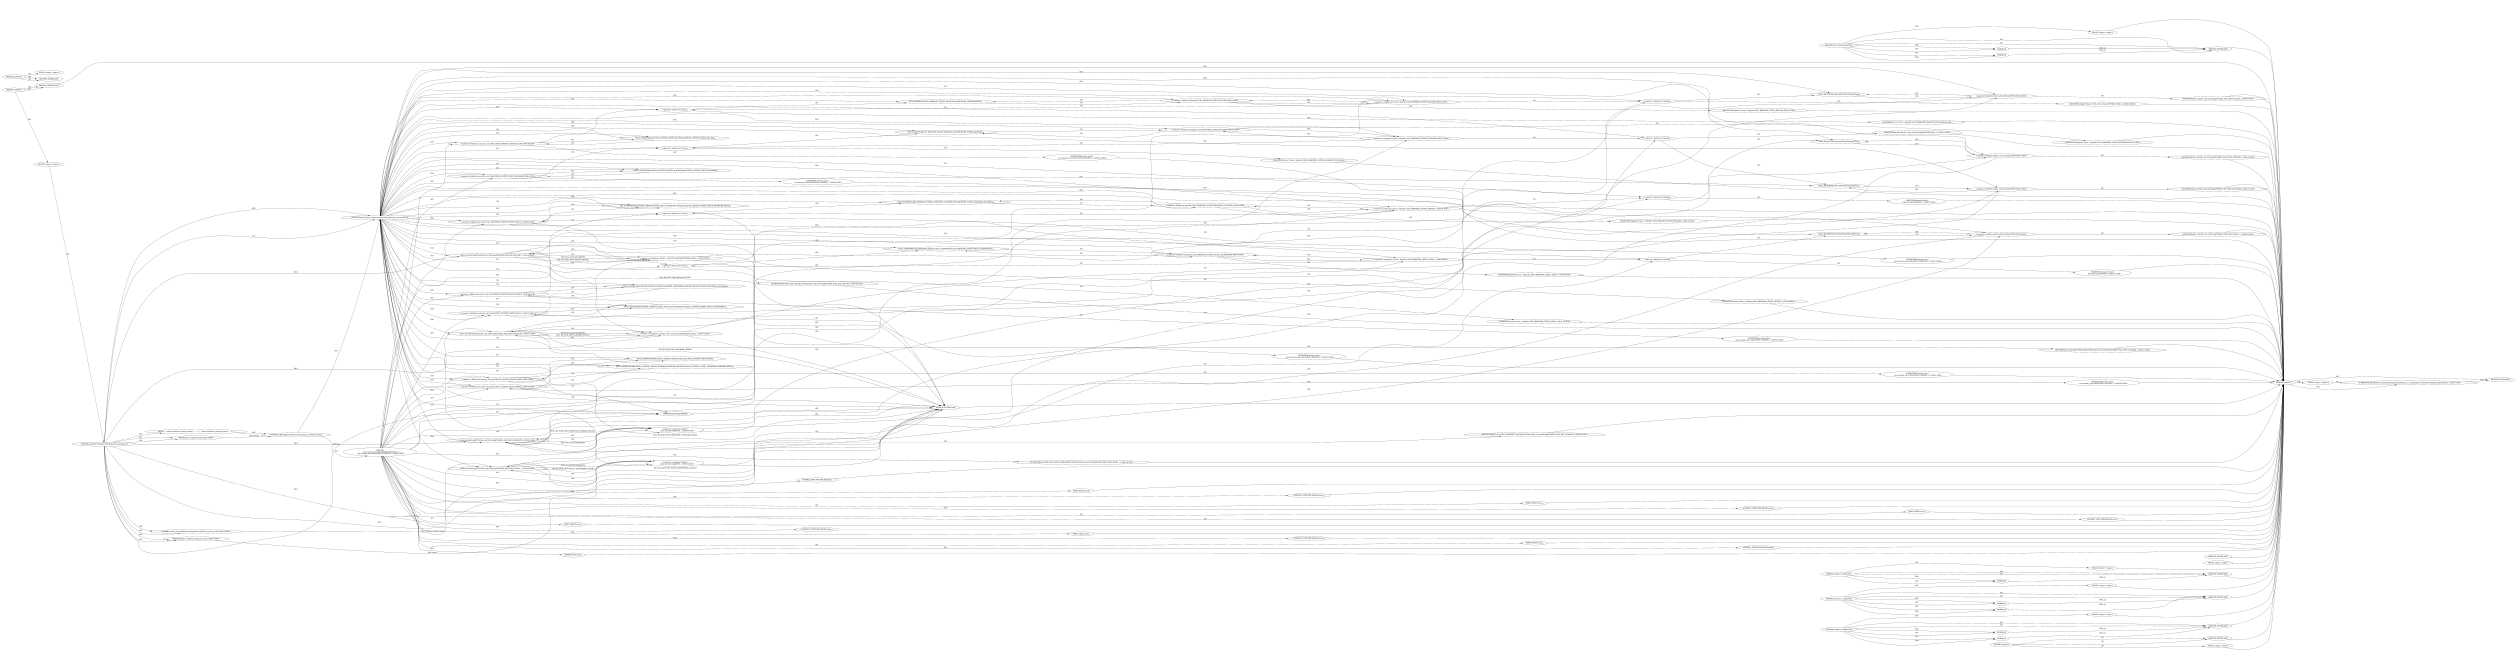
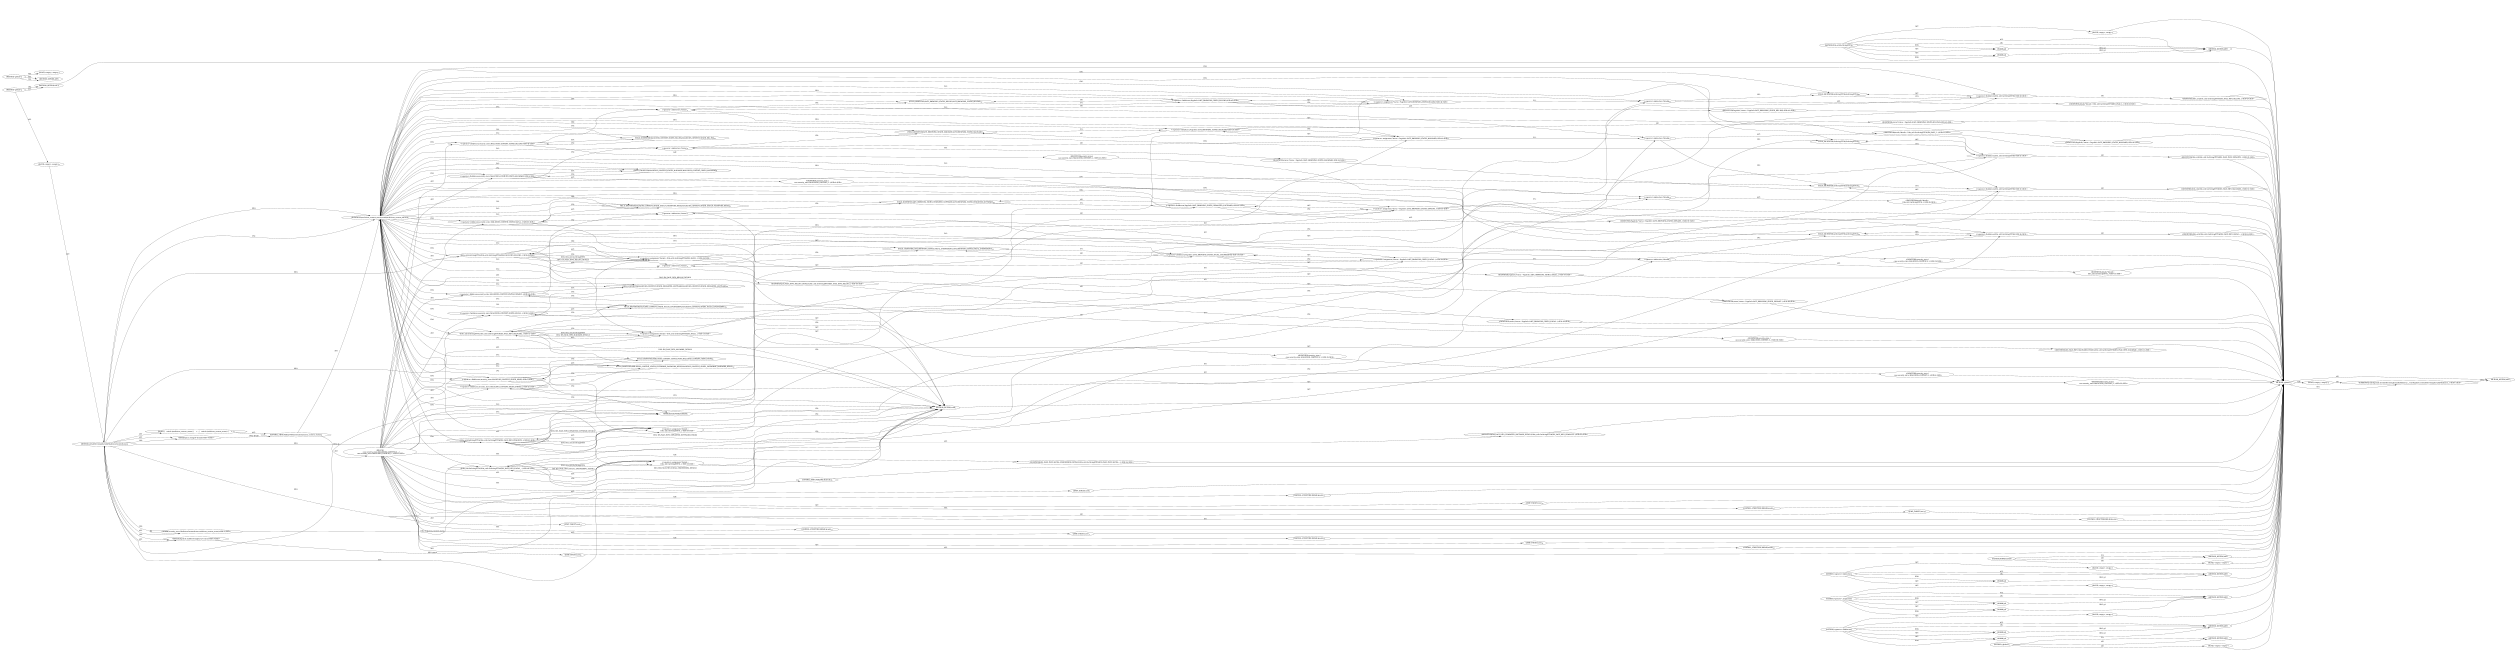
(522, 492) -> (532, 580)
none -> (2002, 559)
